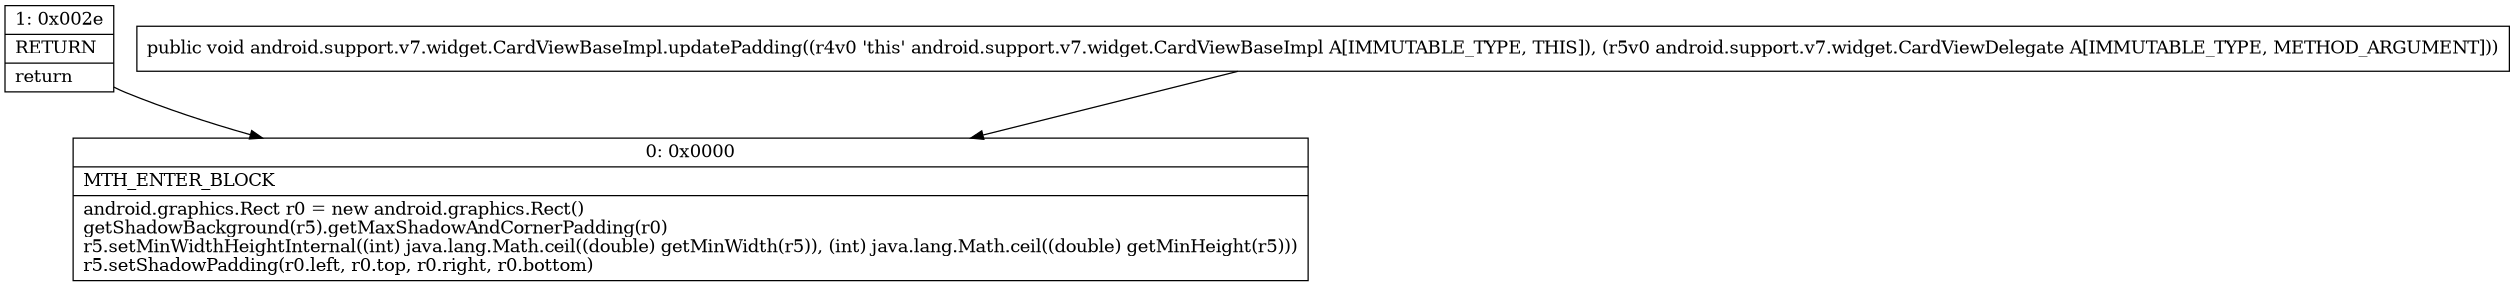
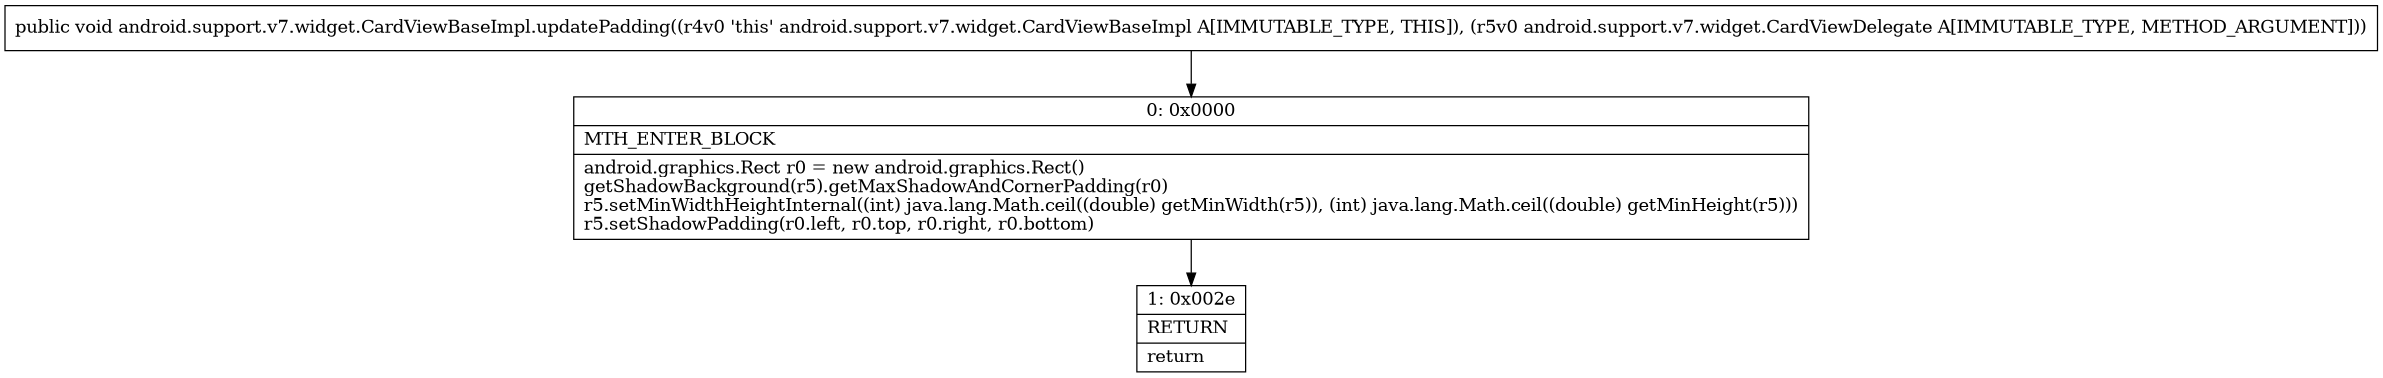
(181, 113) -> (1191, 256)
